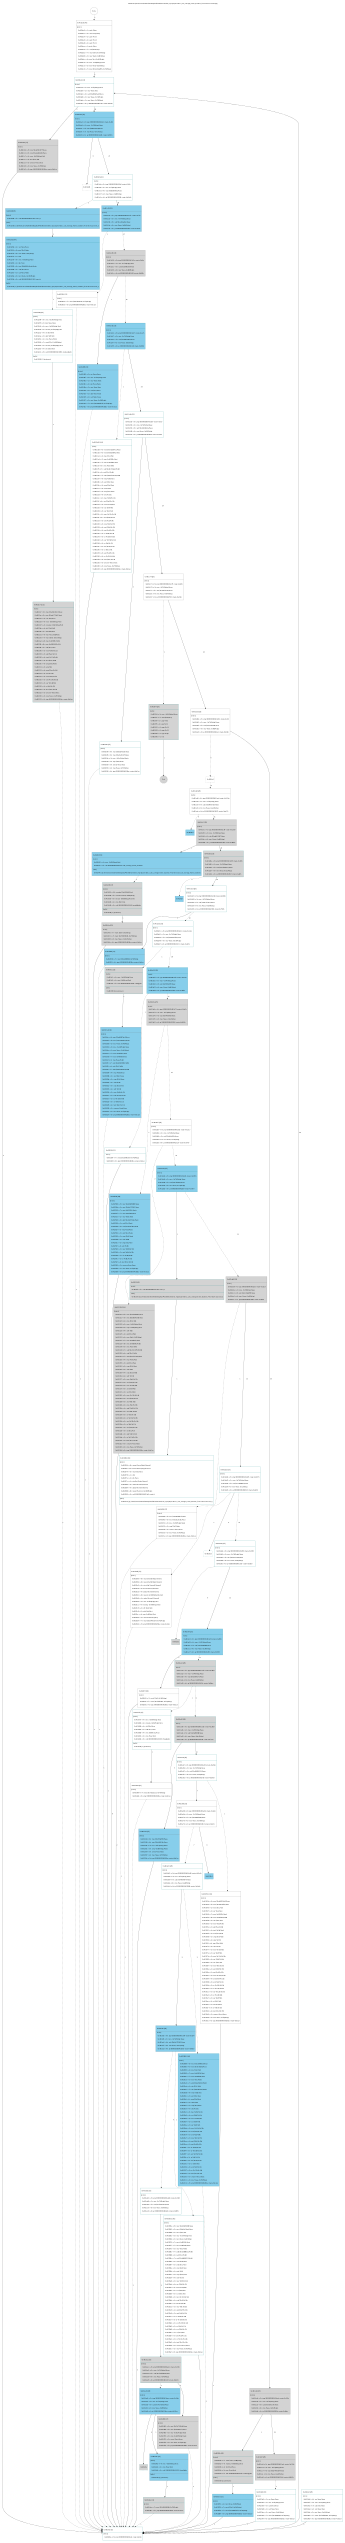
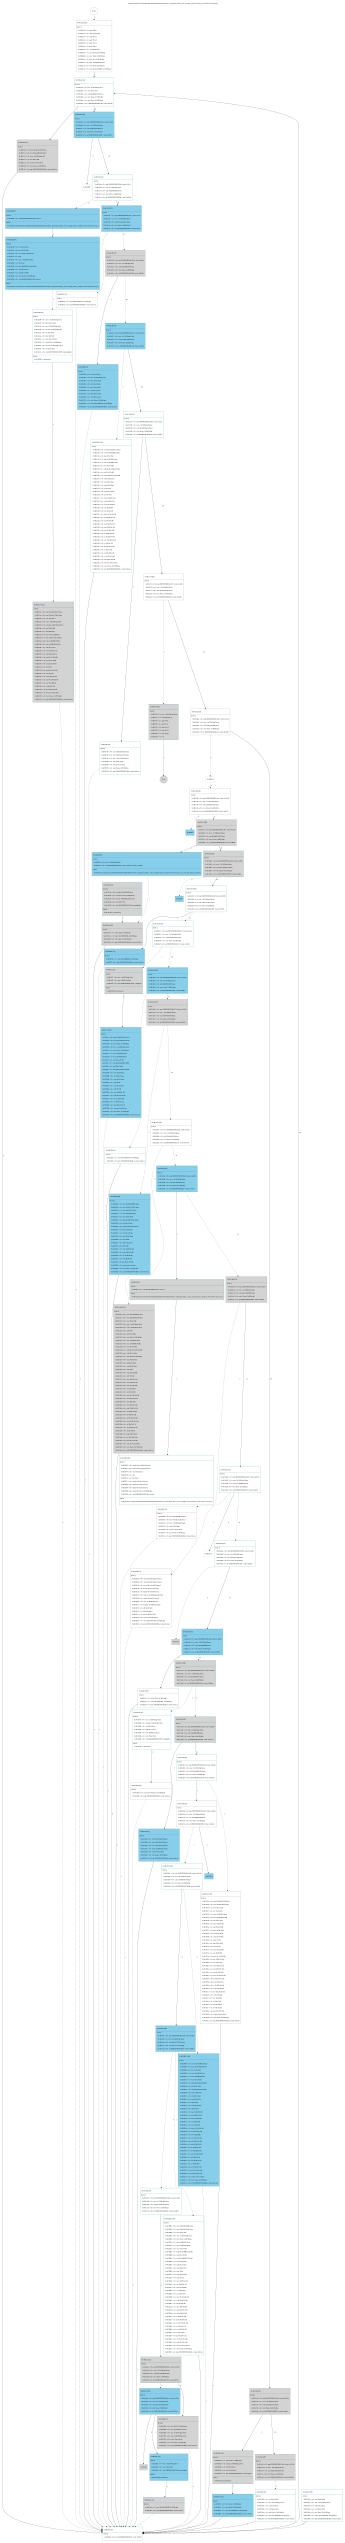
(136, 879) -> (148, 900)
